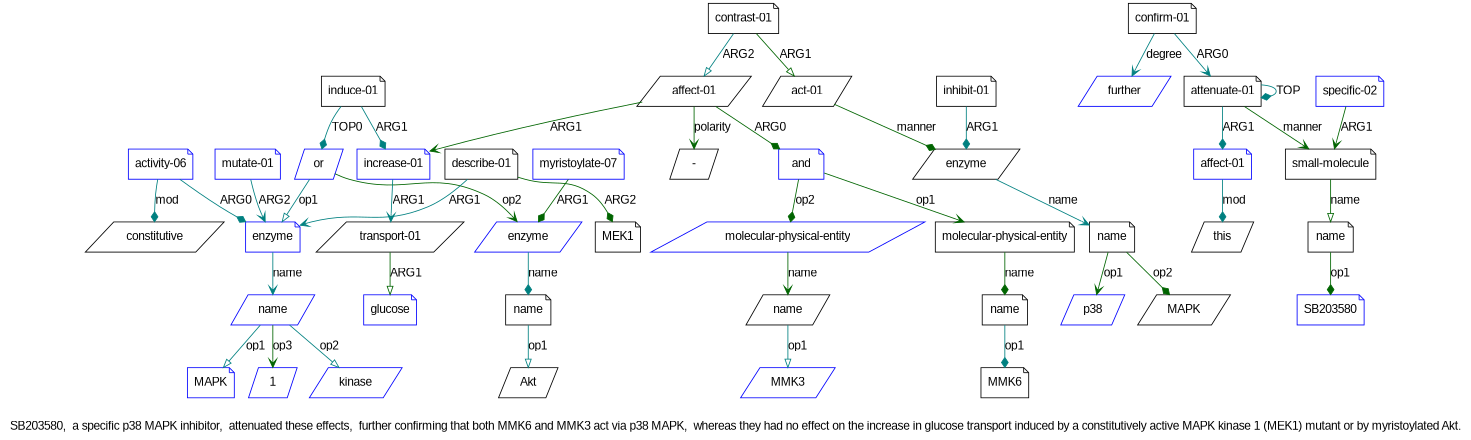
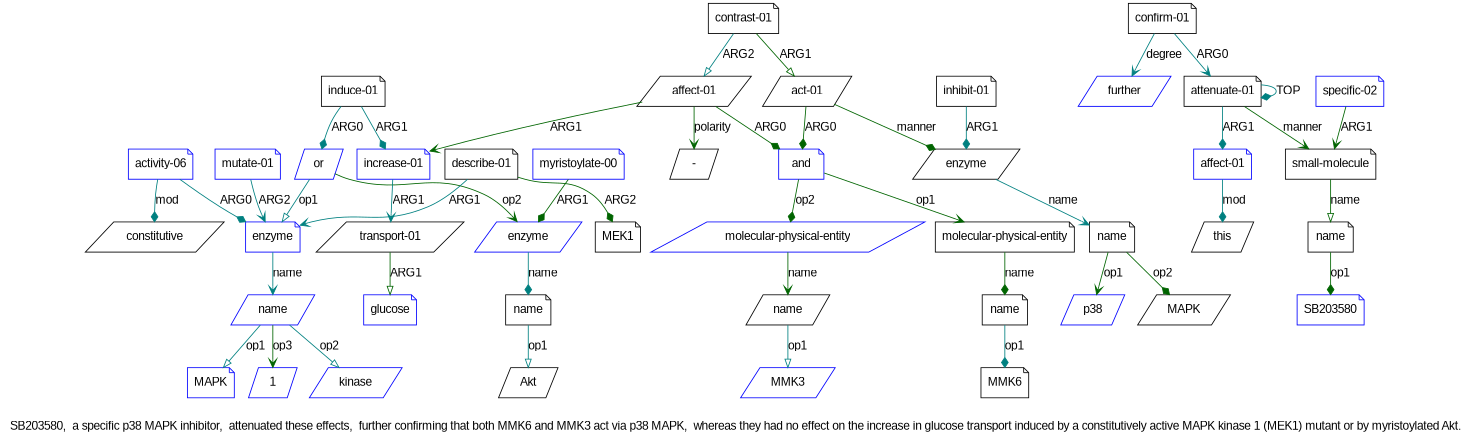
none -> (805, 123)
(347, 128) -> (347, 128)
(579, 164) -> (579, 164)
